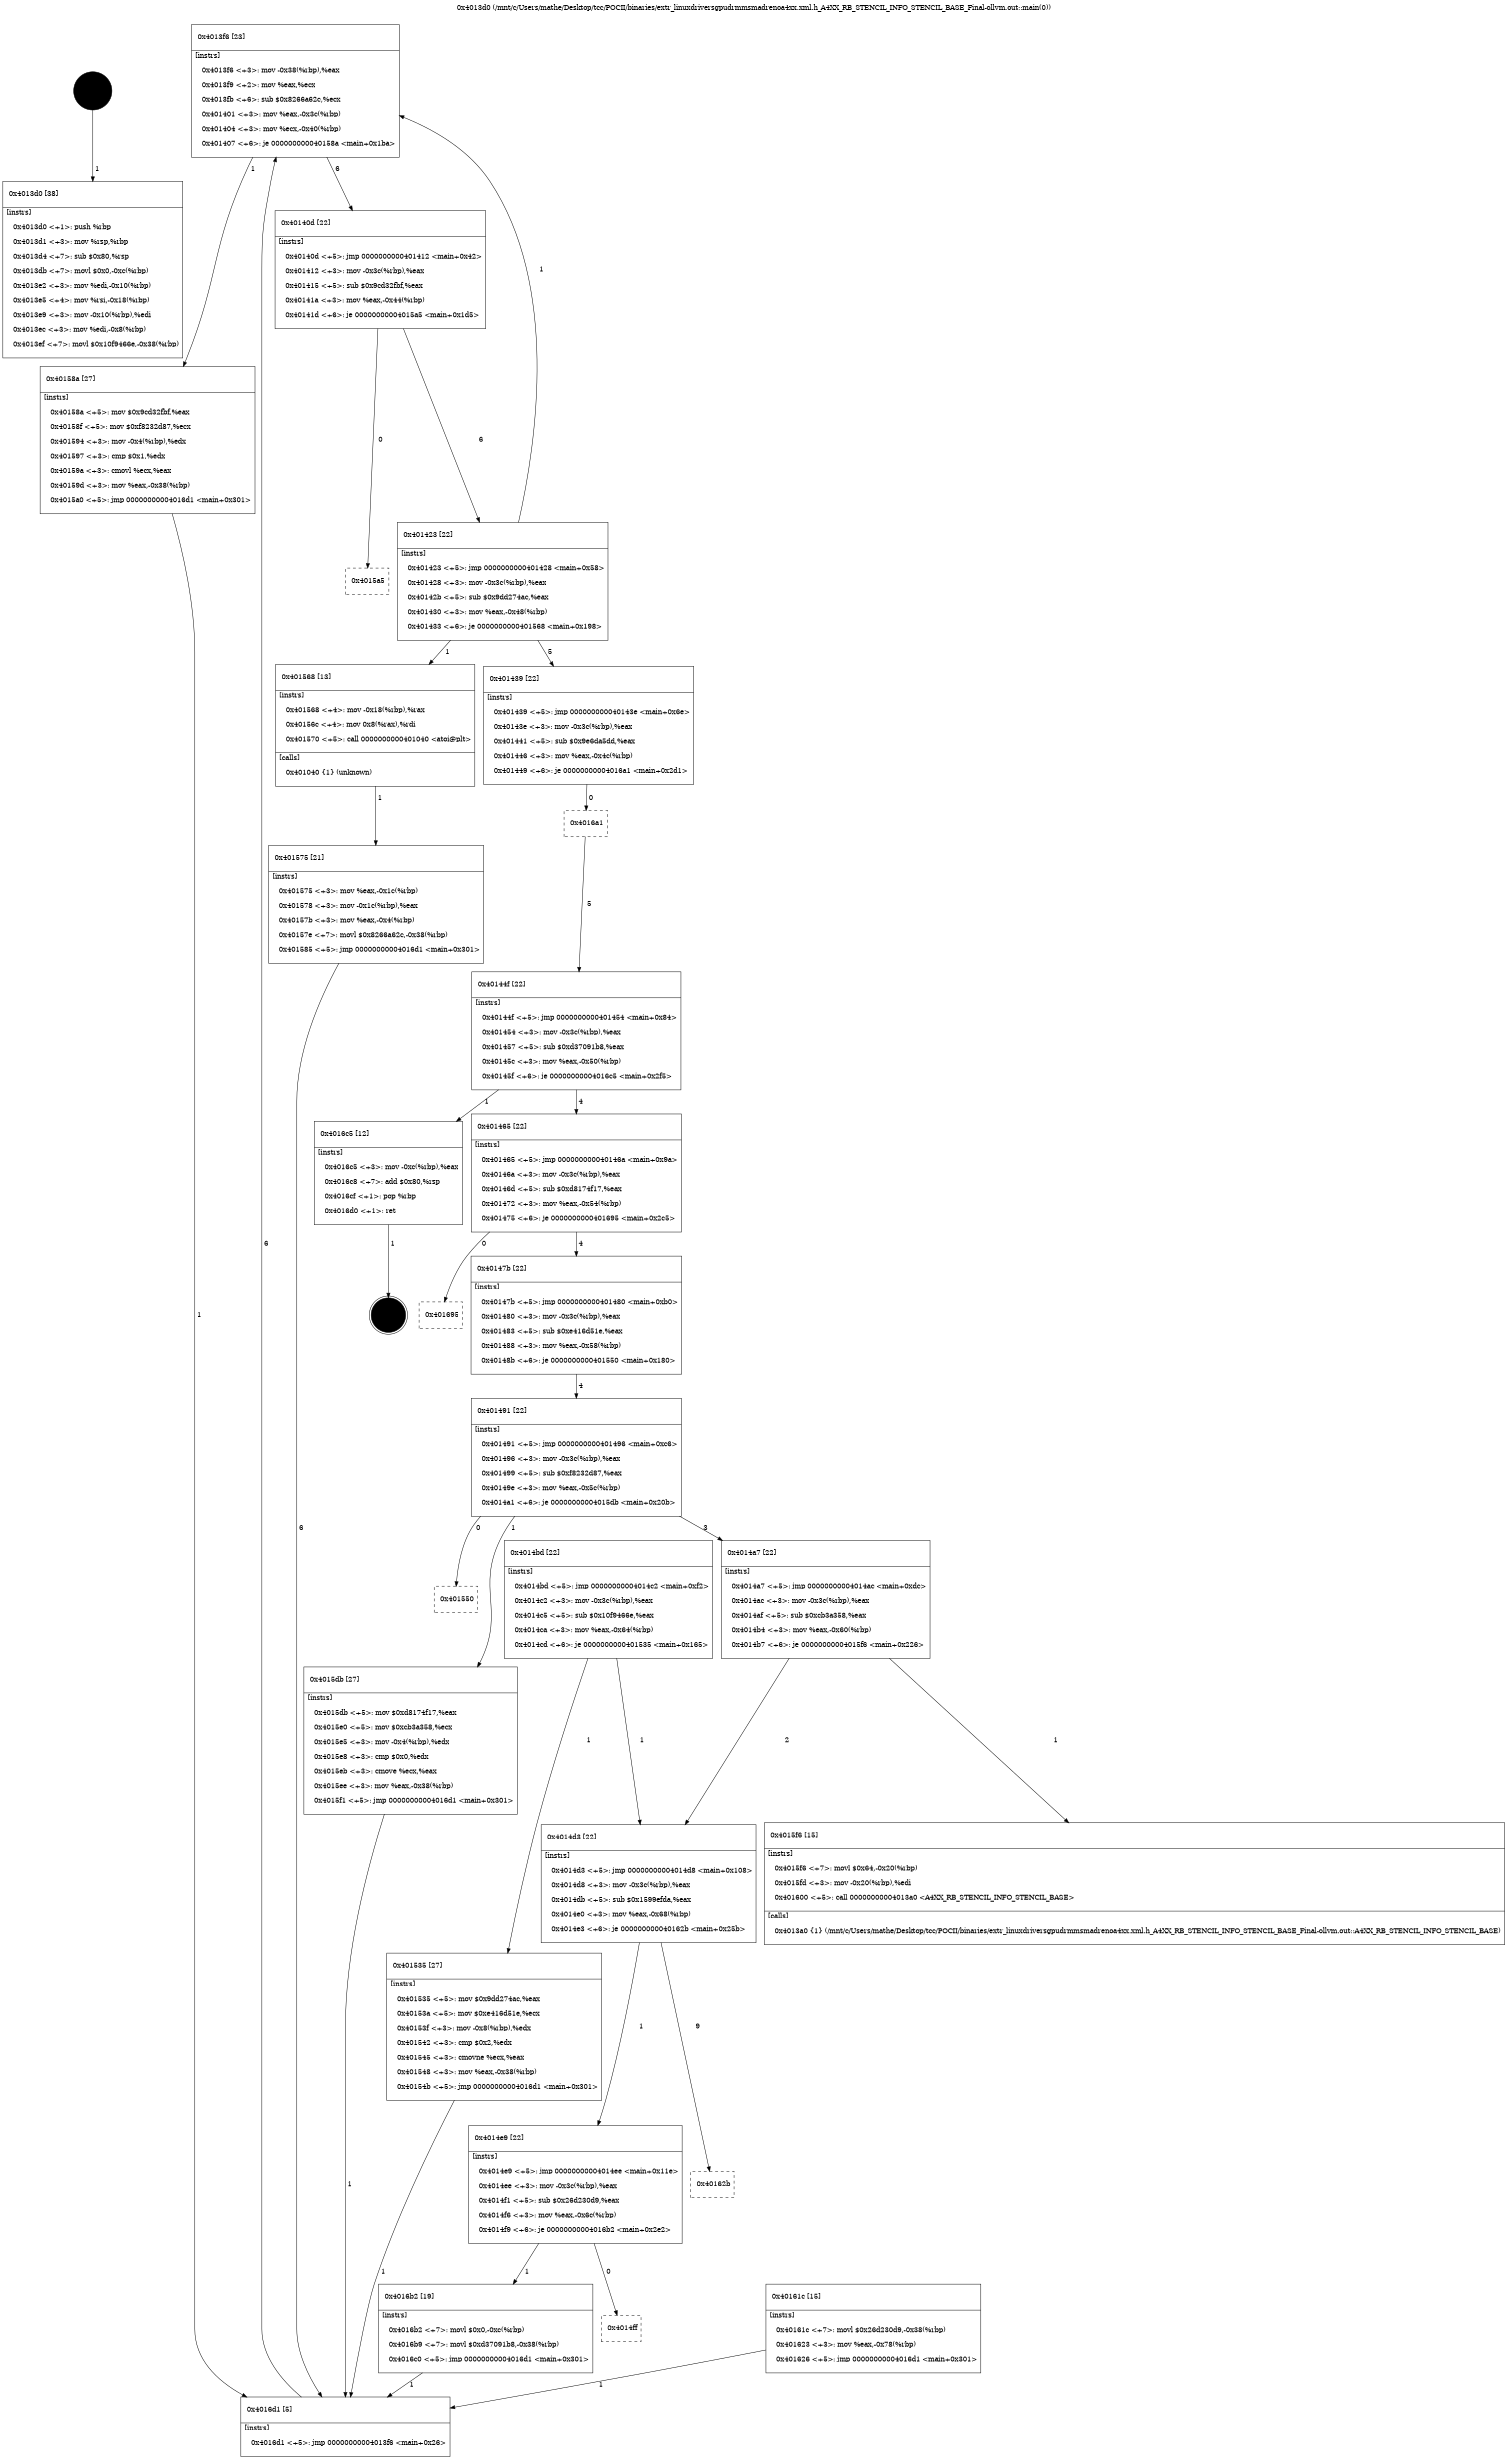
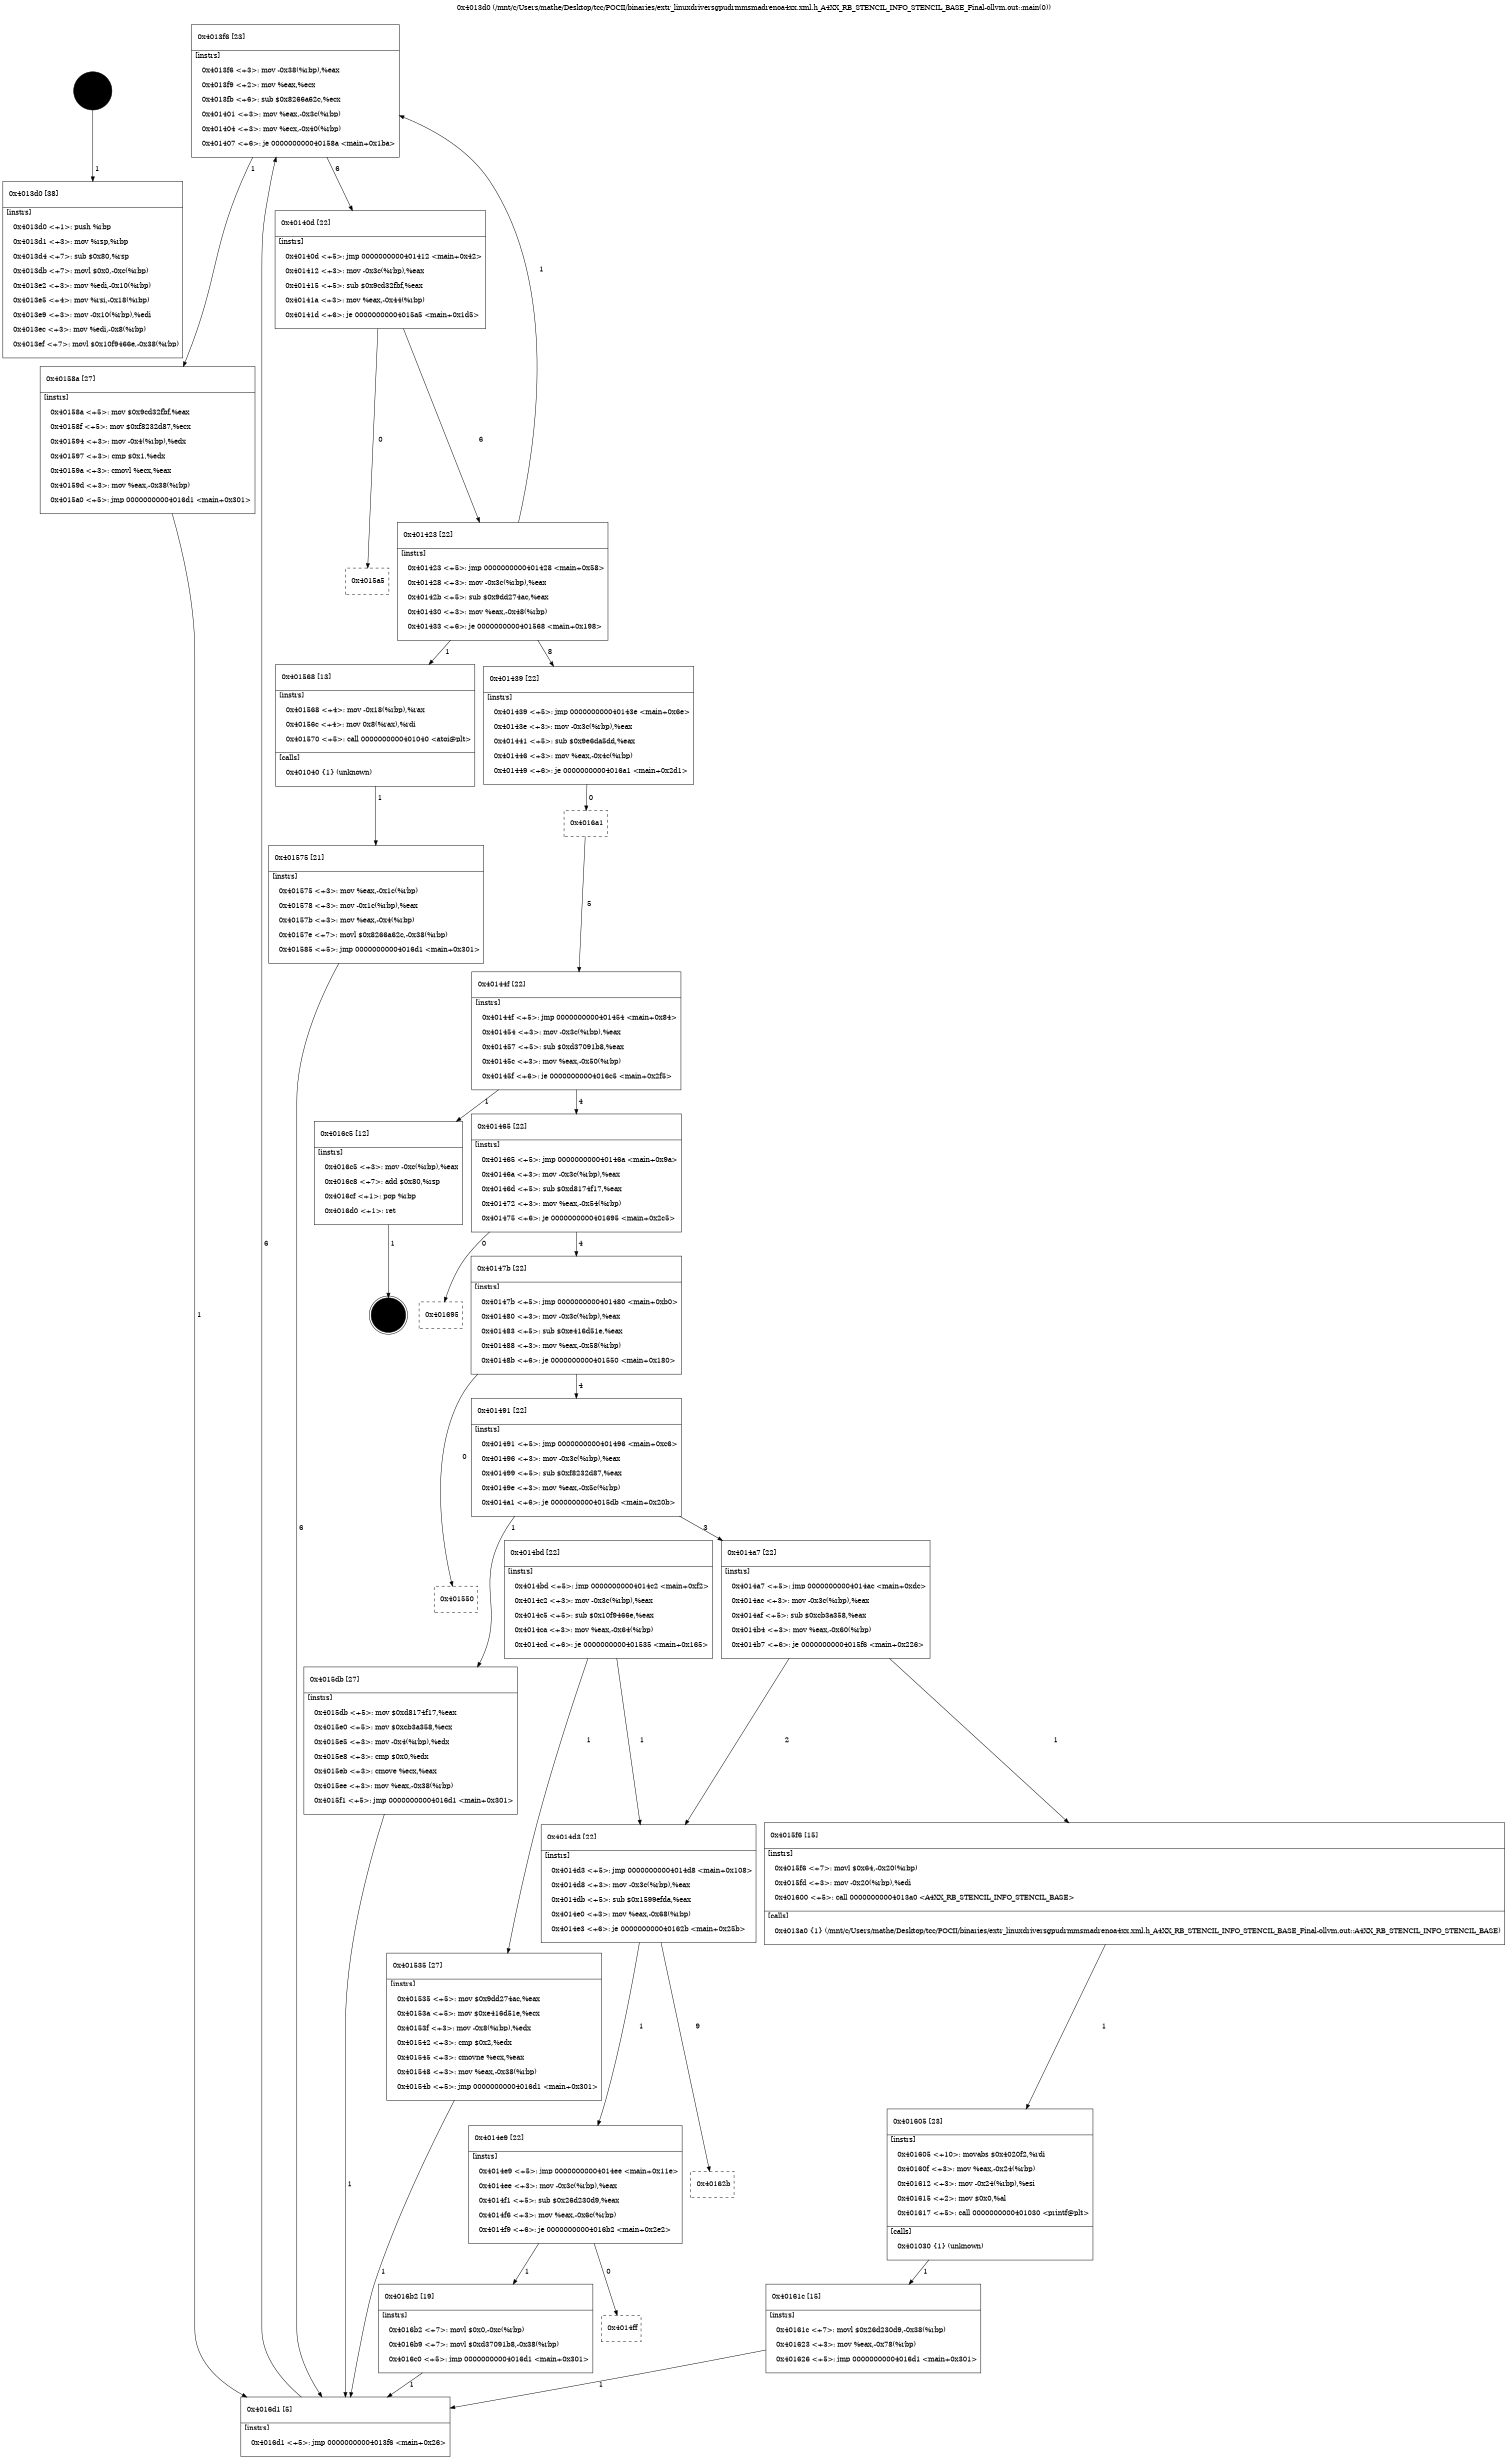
(549, 652) -> (549, 652)
(463, 1547) -> (441, 1474)
none -> (990, 2184)
